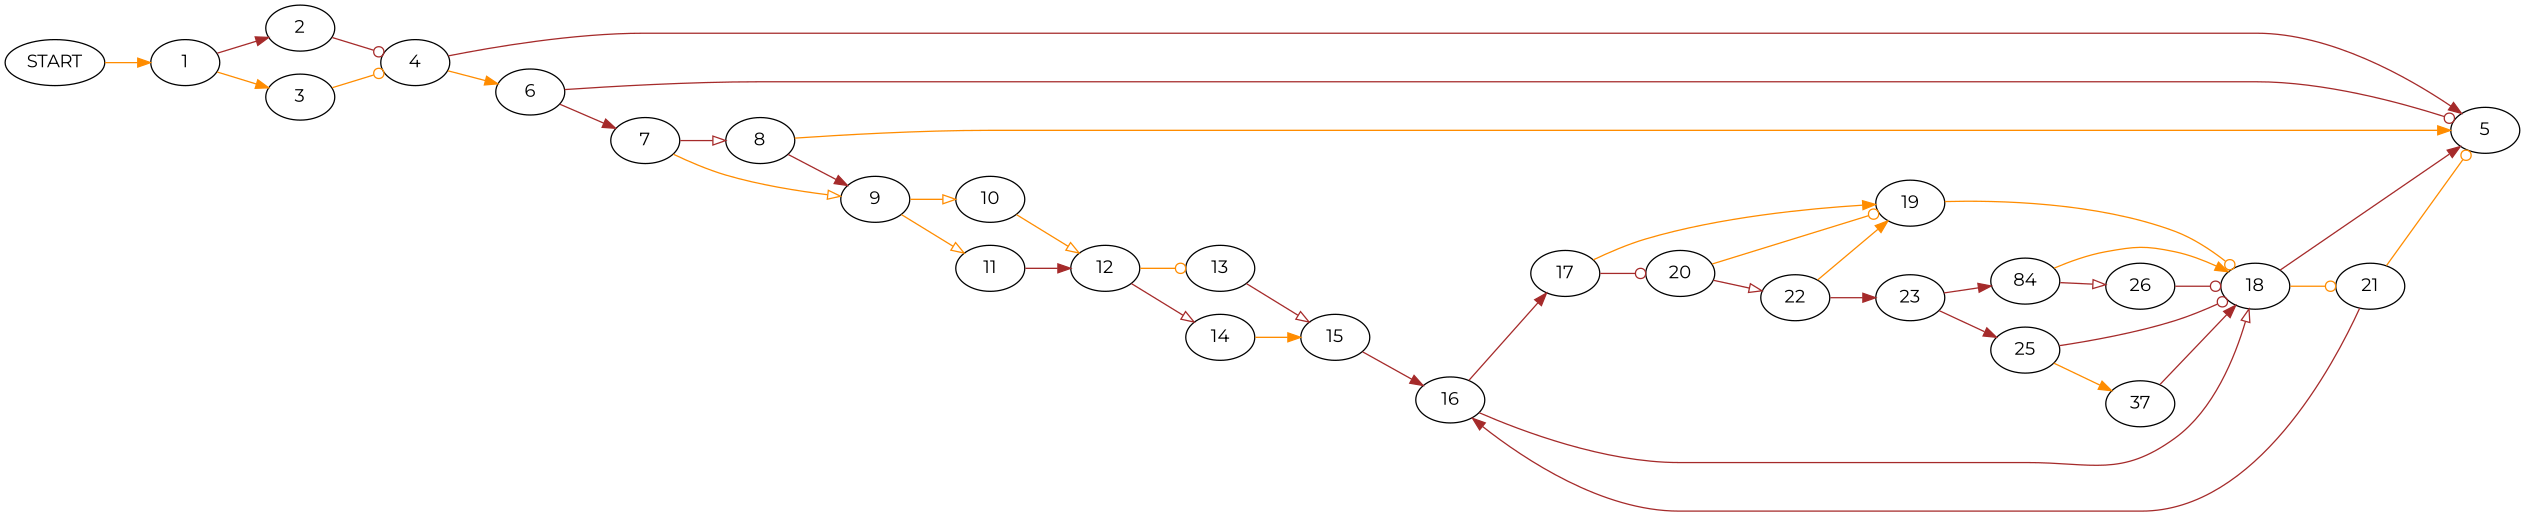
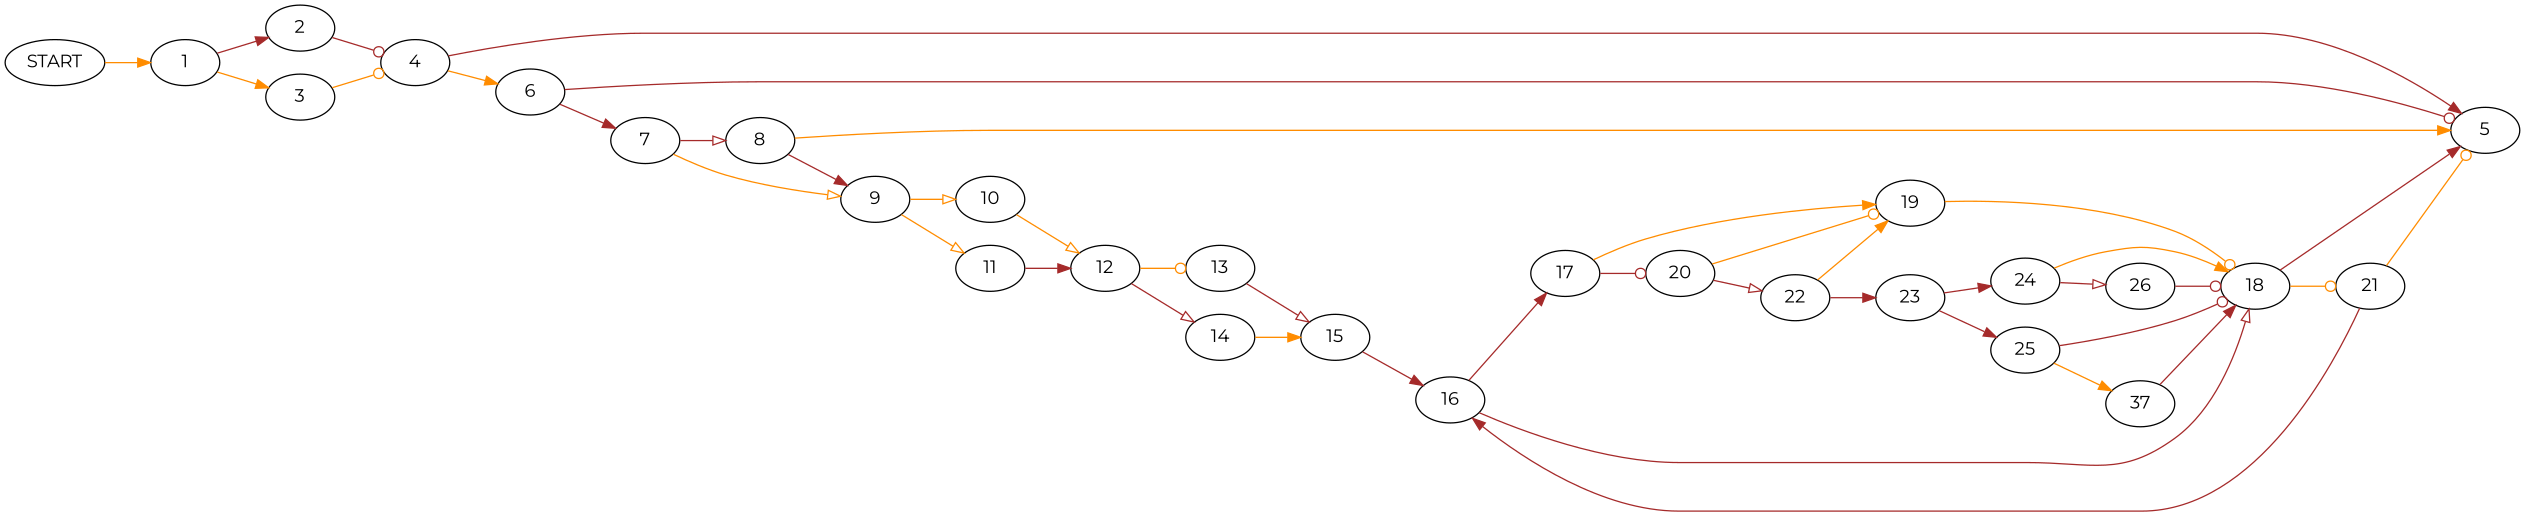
(2025, 281) -> (2025, 281)
